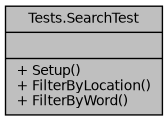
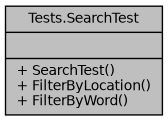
(49, 71) -> (66, 71)
